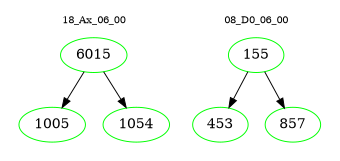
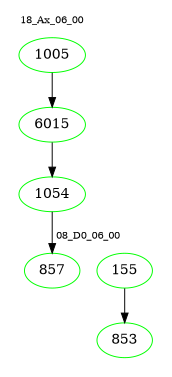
(76, 86) -> (52, 85)
(272, 86) -> (52, 233)
(220, 125) -> (125, 340)
